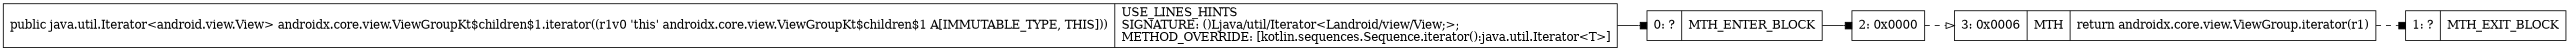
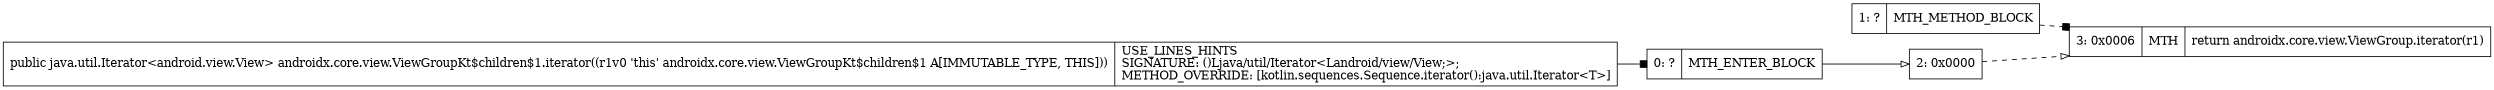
(2503, 25) -> (1963, 18)
(1833, 26) -> (1862, 64)
(2386, 26) -> (2050, 26)
